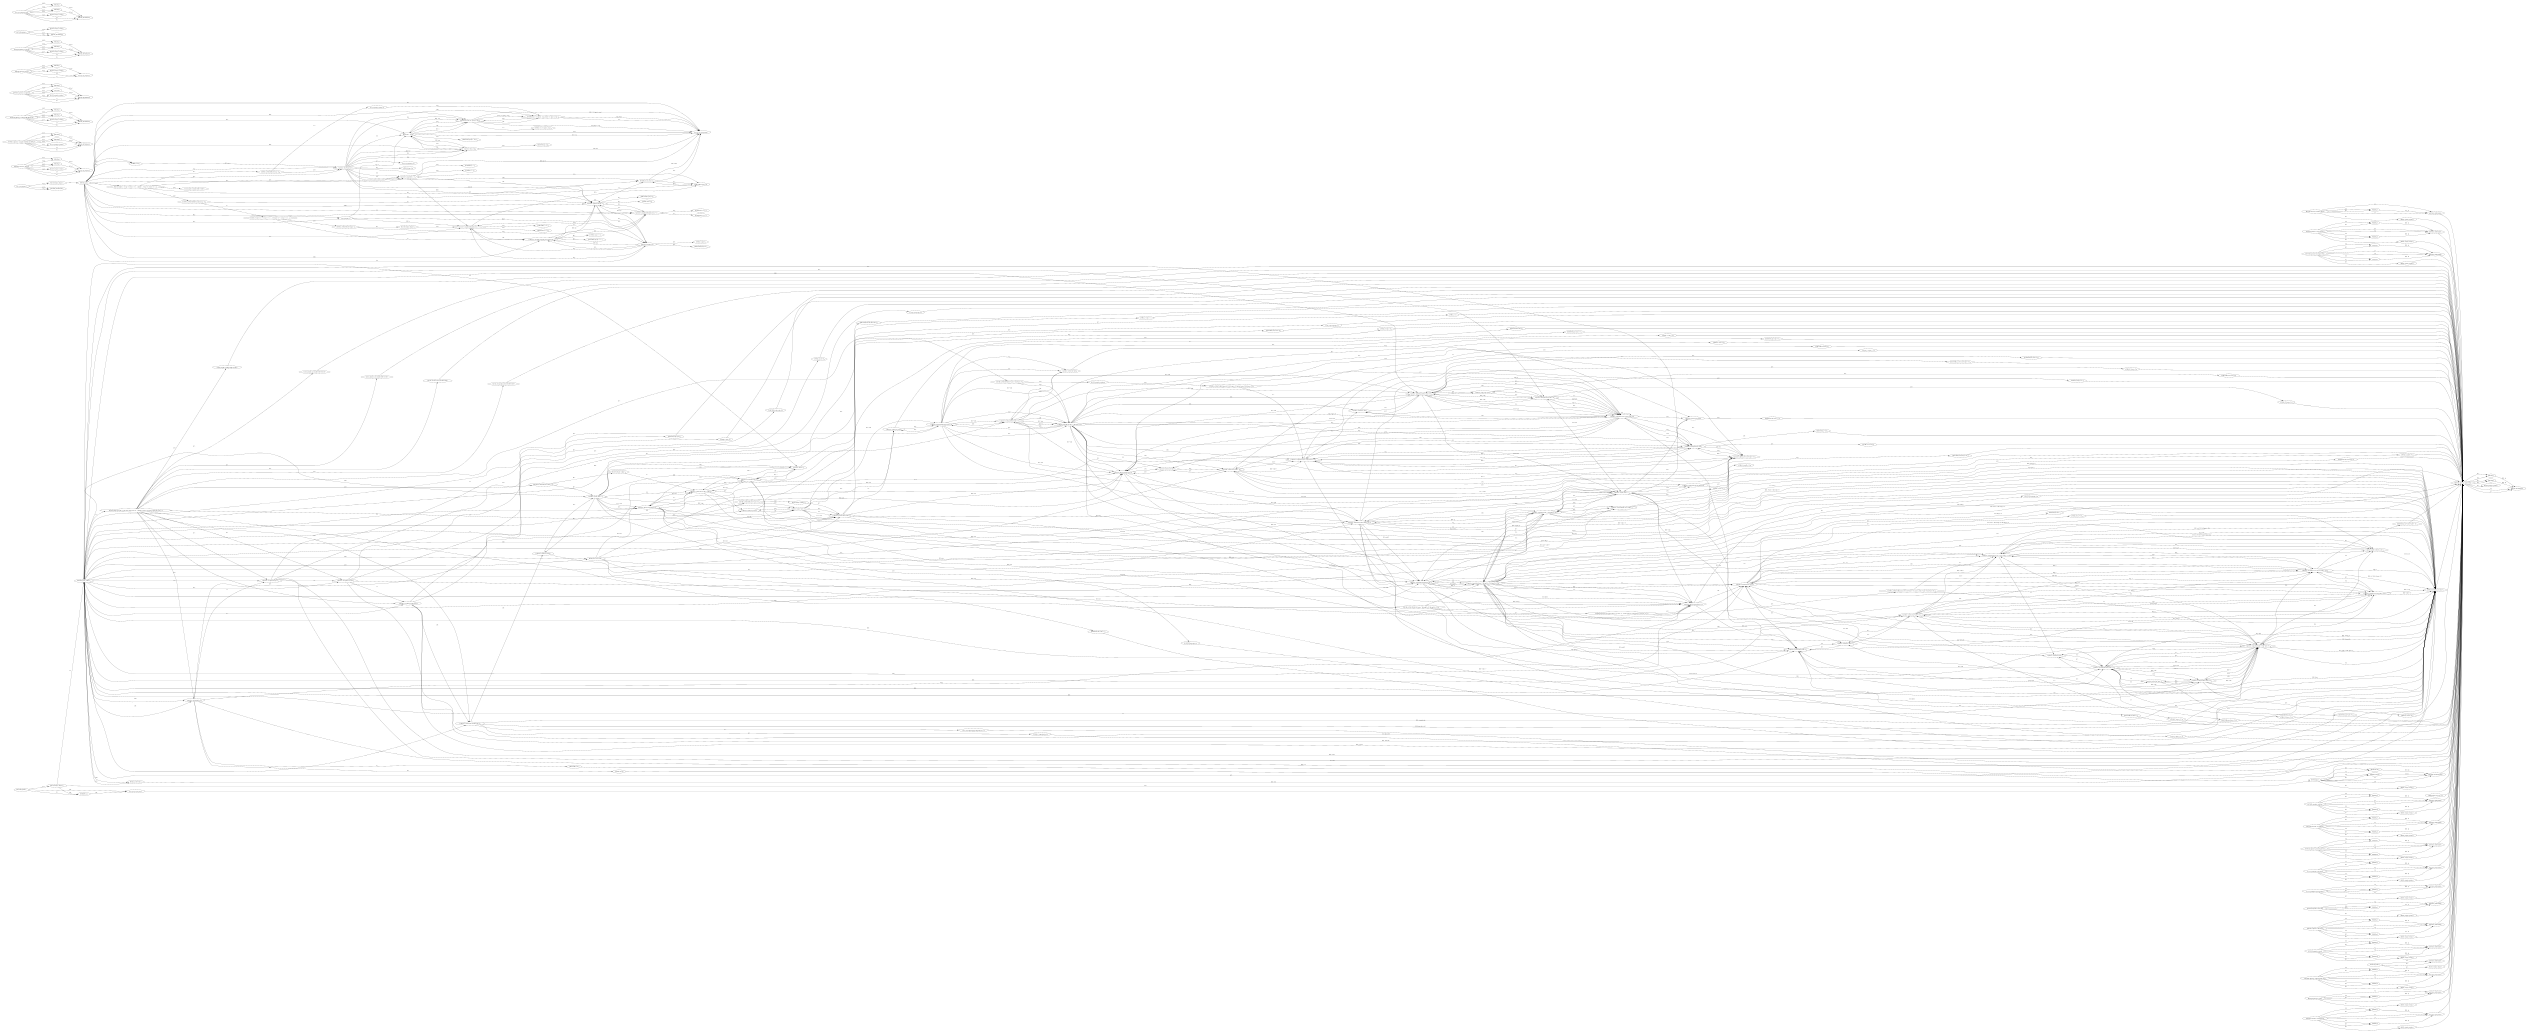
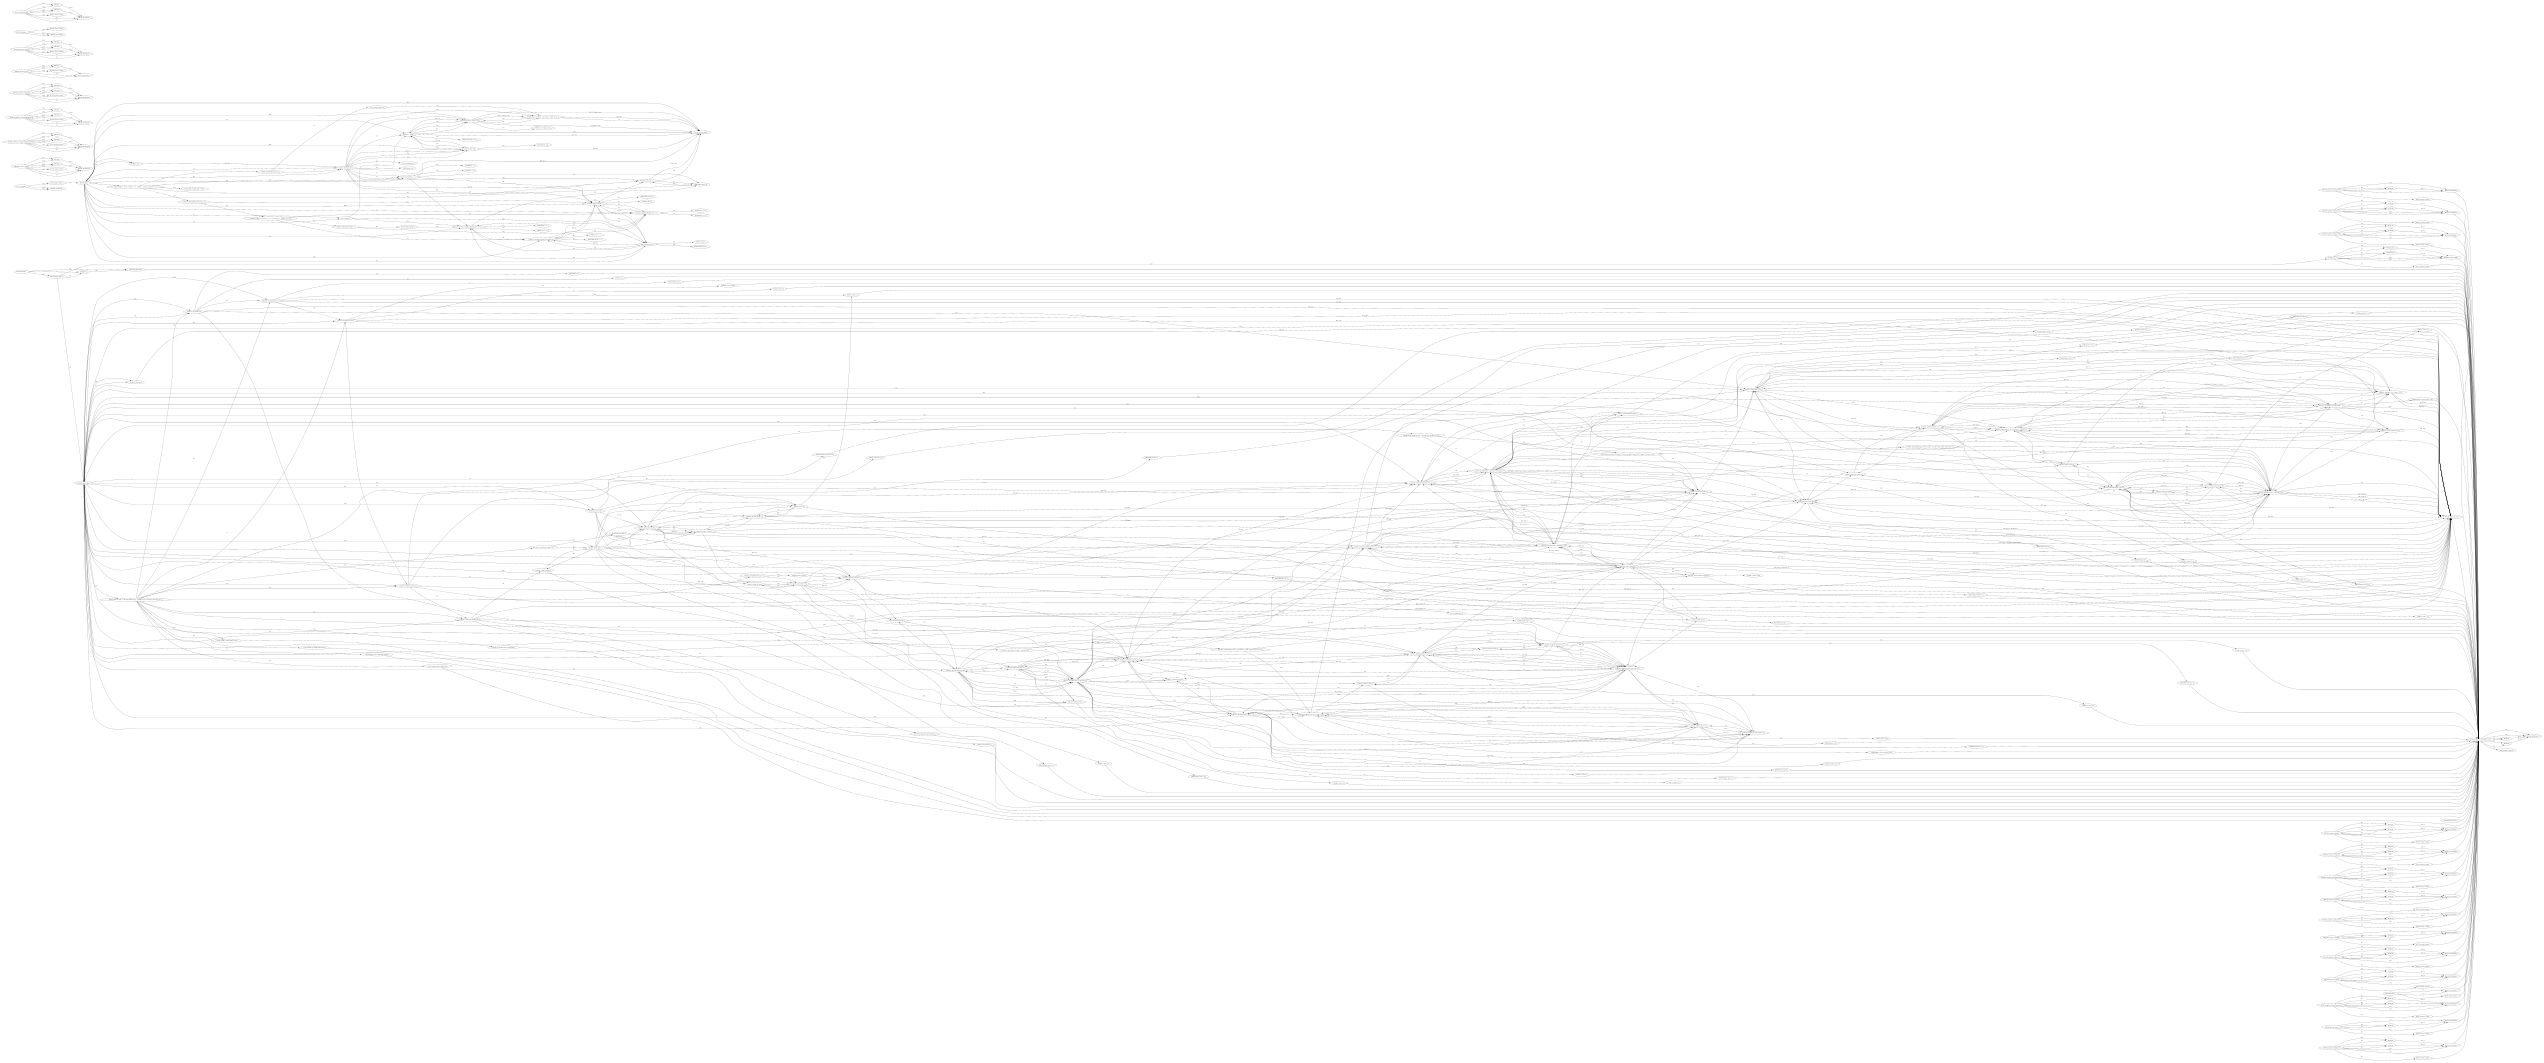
(746, 475) -> (846, 408)
